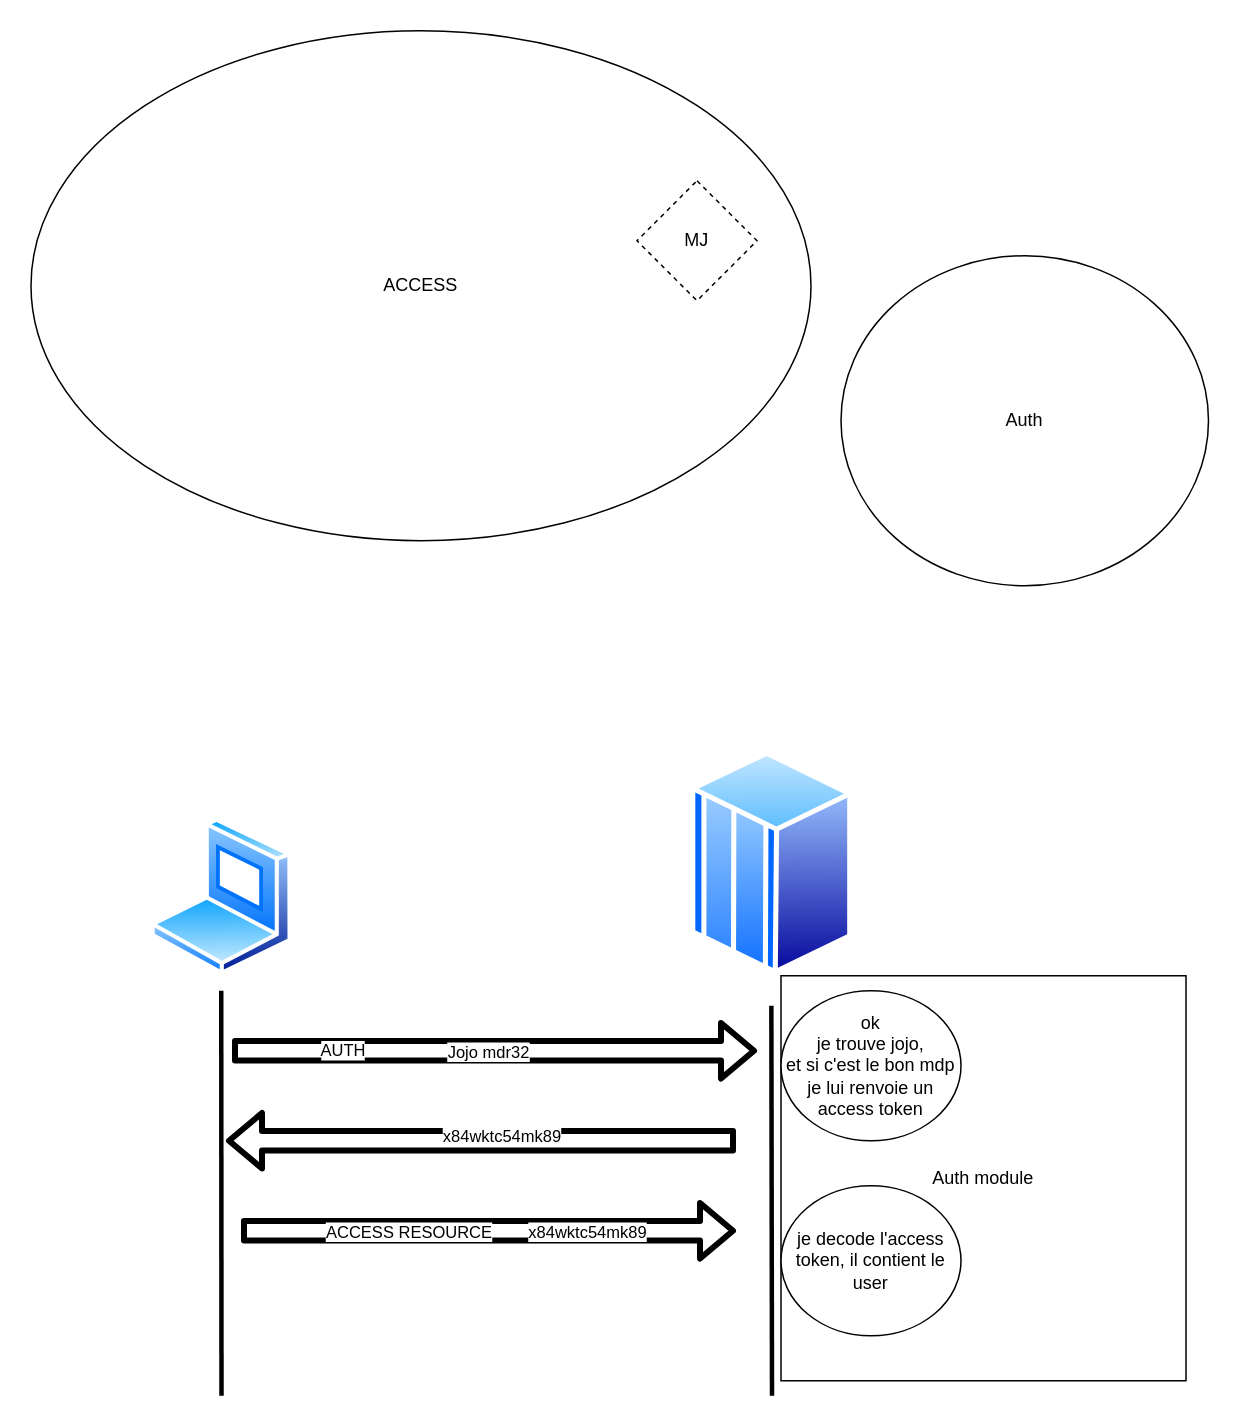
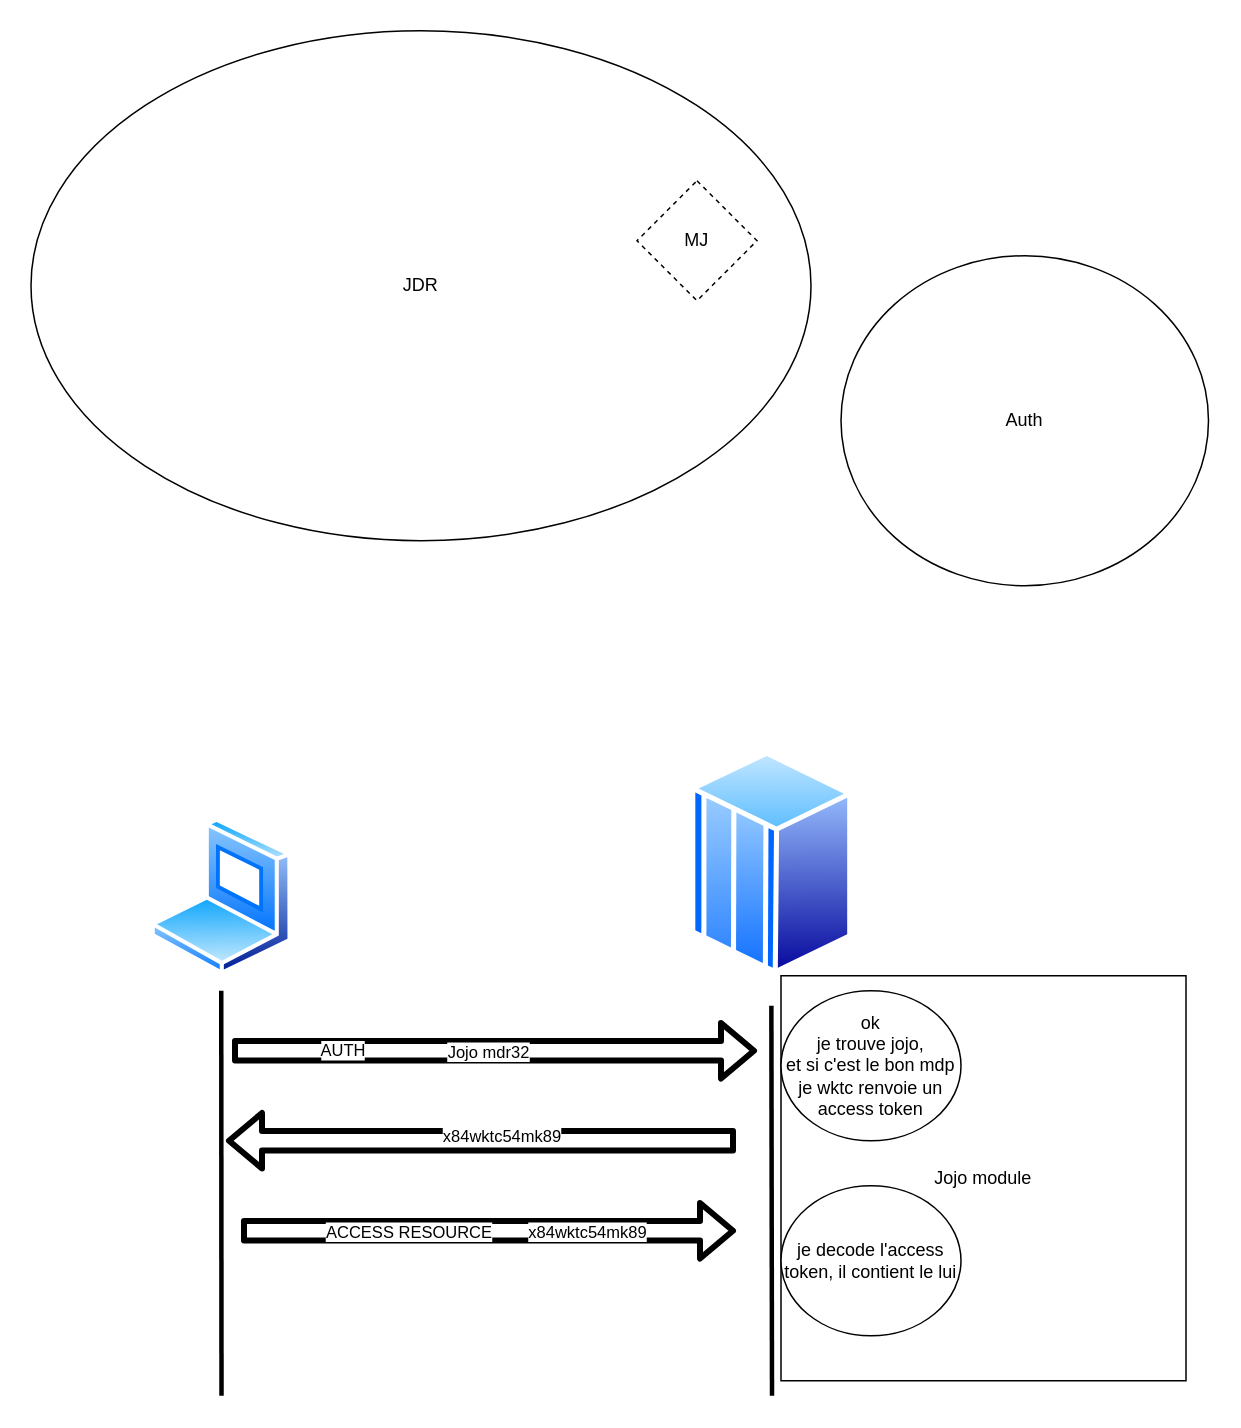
(421, 286) -> (421, 286)
(871, 1066) -> (871, 1066)
(983, 1178) -> (983, 1178)
(871, 1261) -> (871, 1261)
